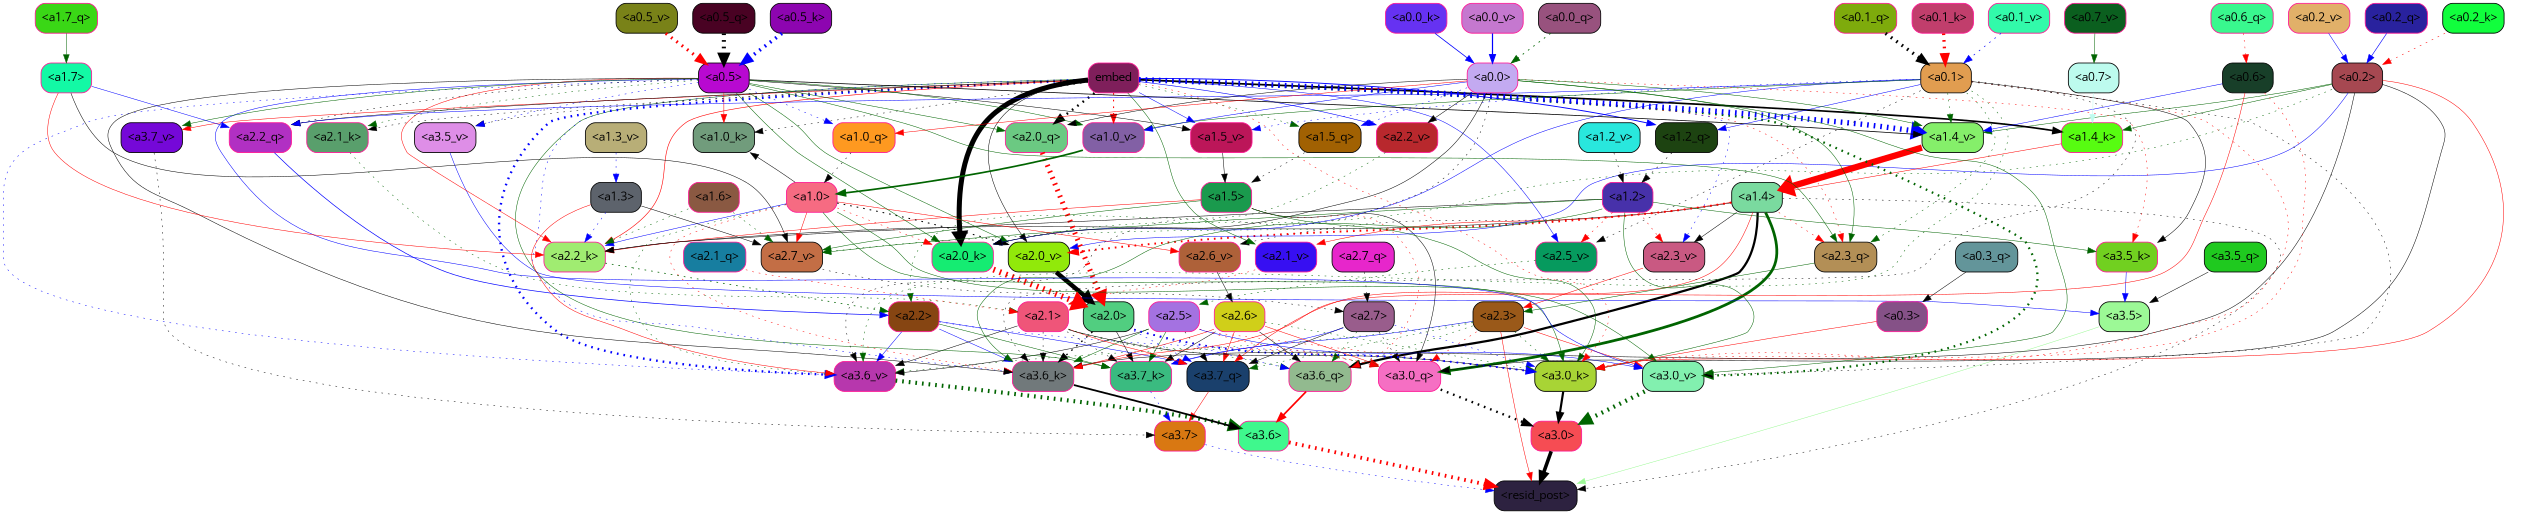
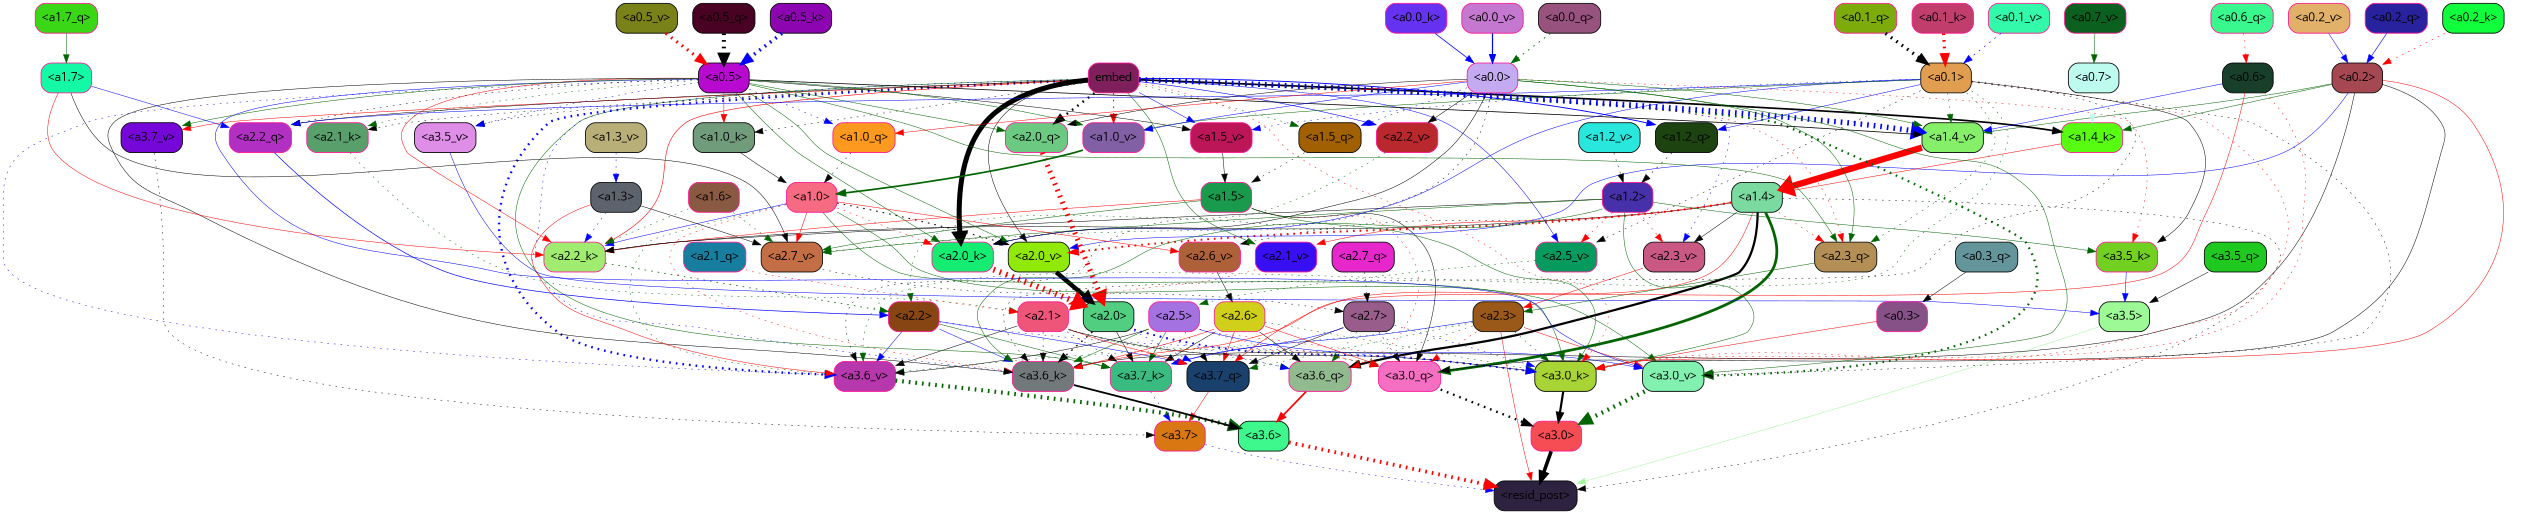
(776, 170) -> (760, 166)
(1670, 173) -> none
(1264, 436) -> (1264, 436)
